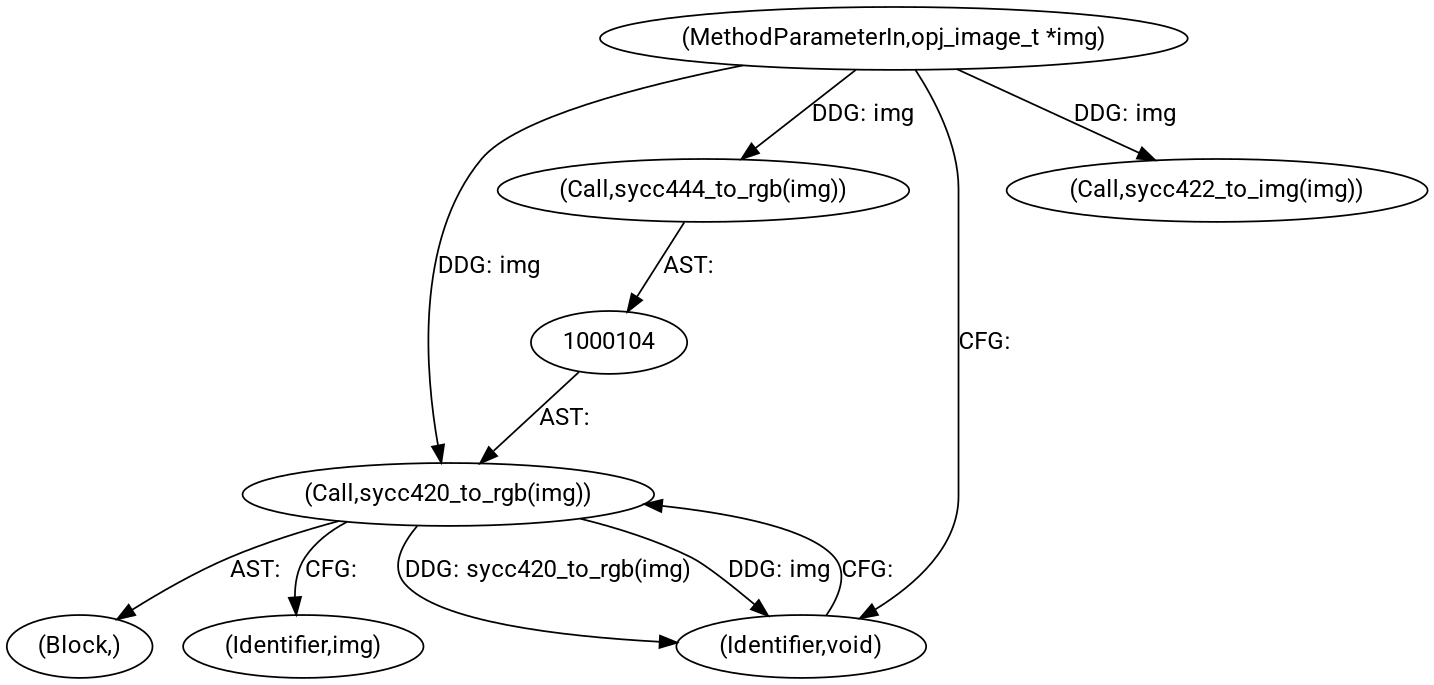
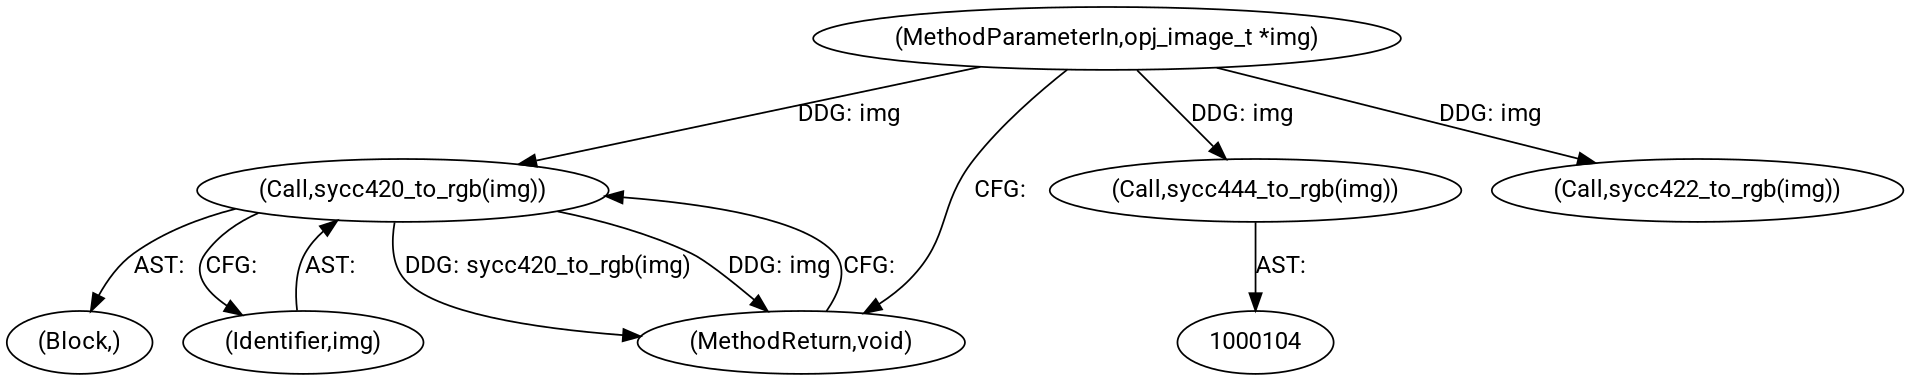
(1217, 190) -> (1698, 190)
(536, 411) -> (299, 267)
(801, 646) -> (801, 342)
